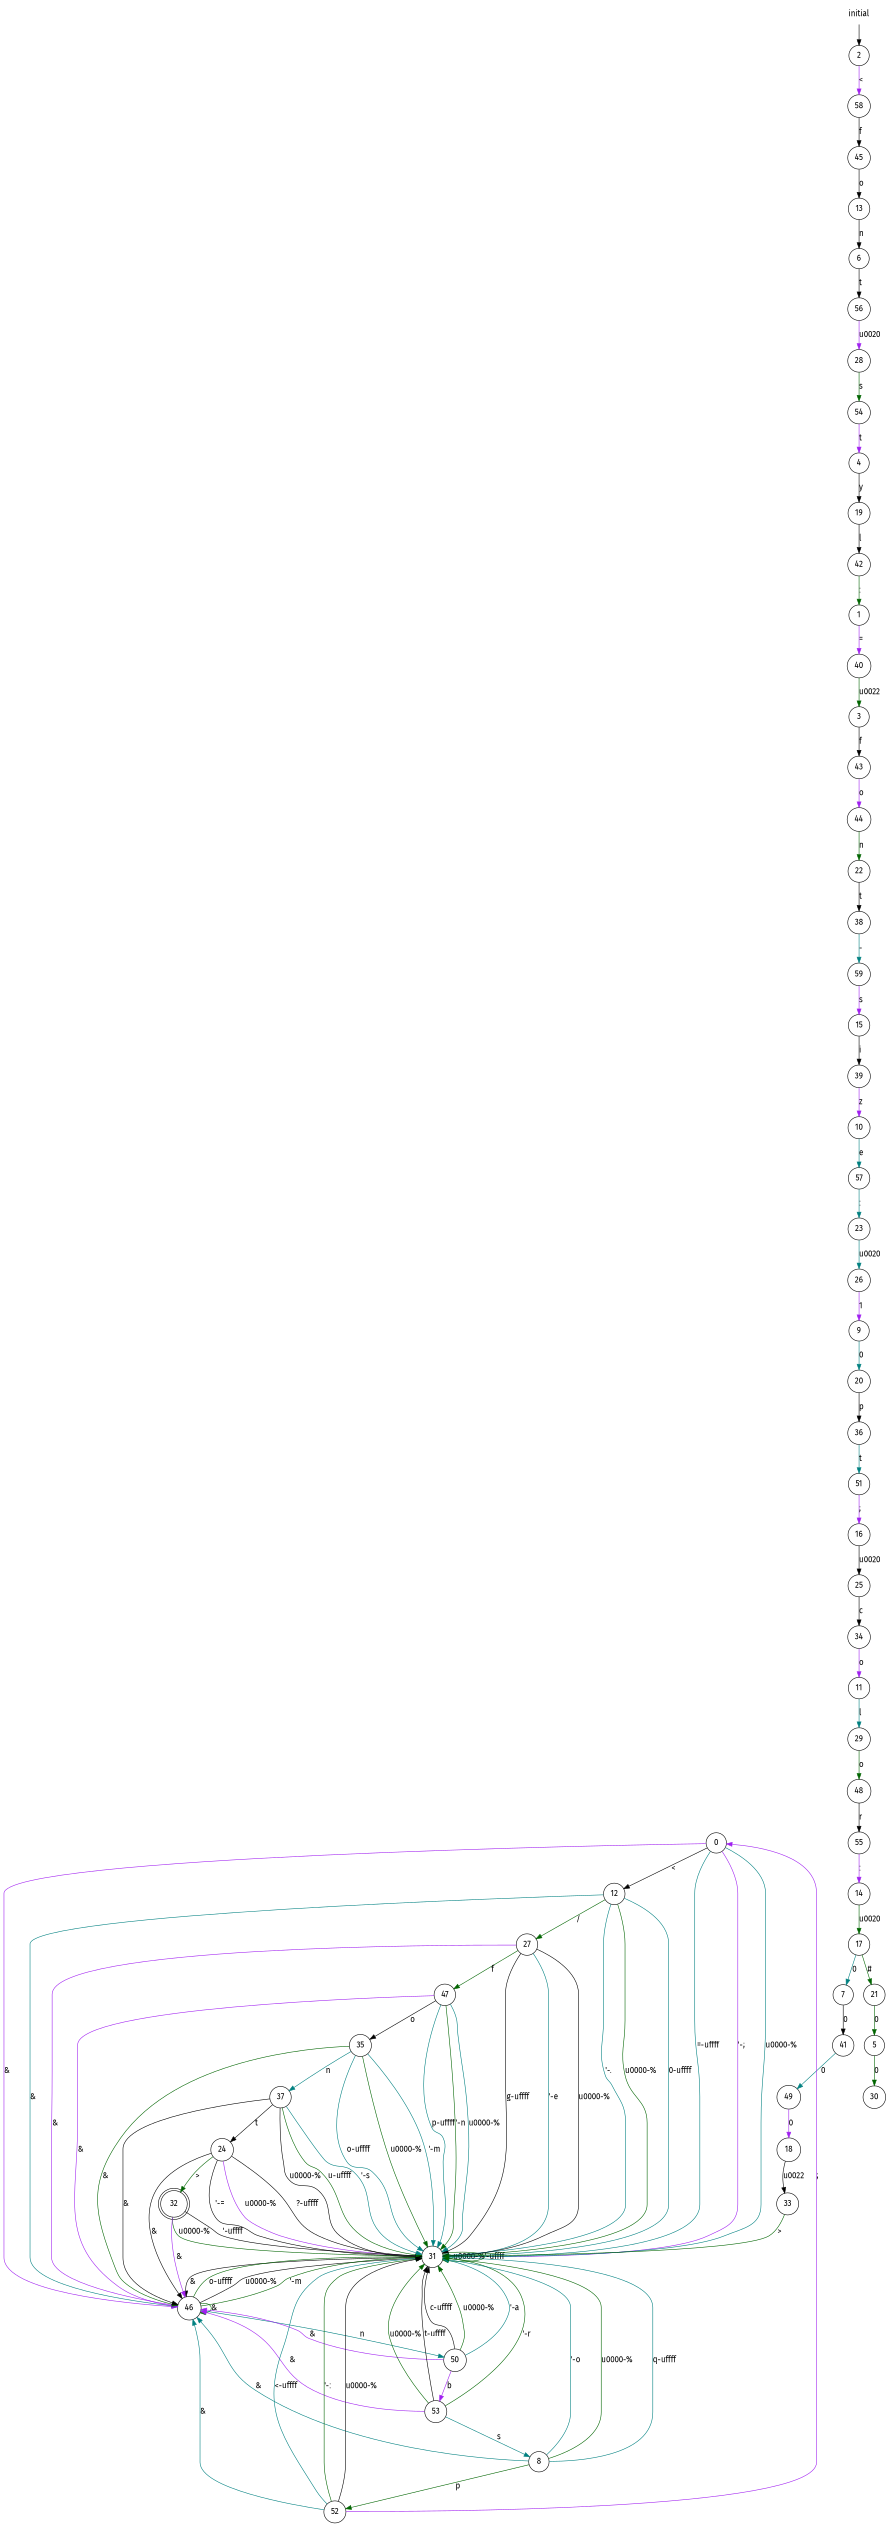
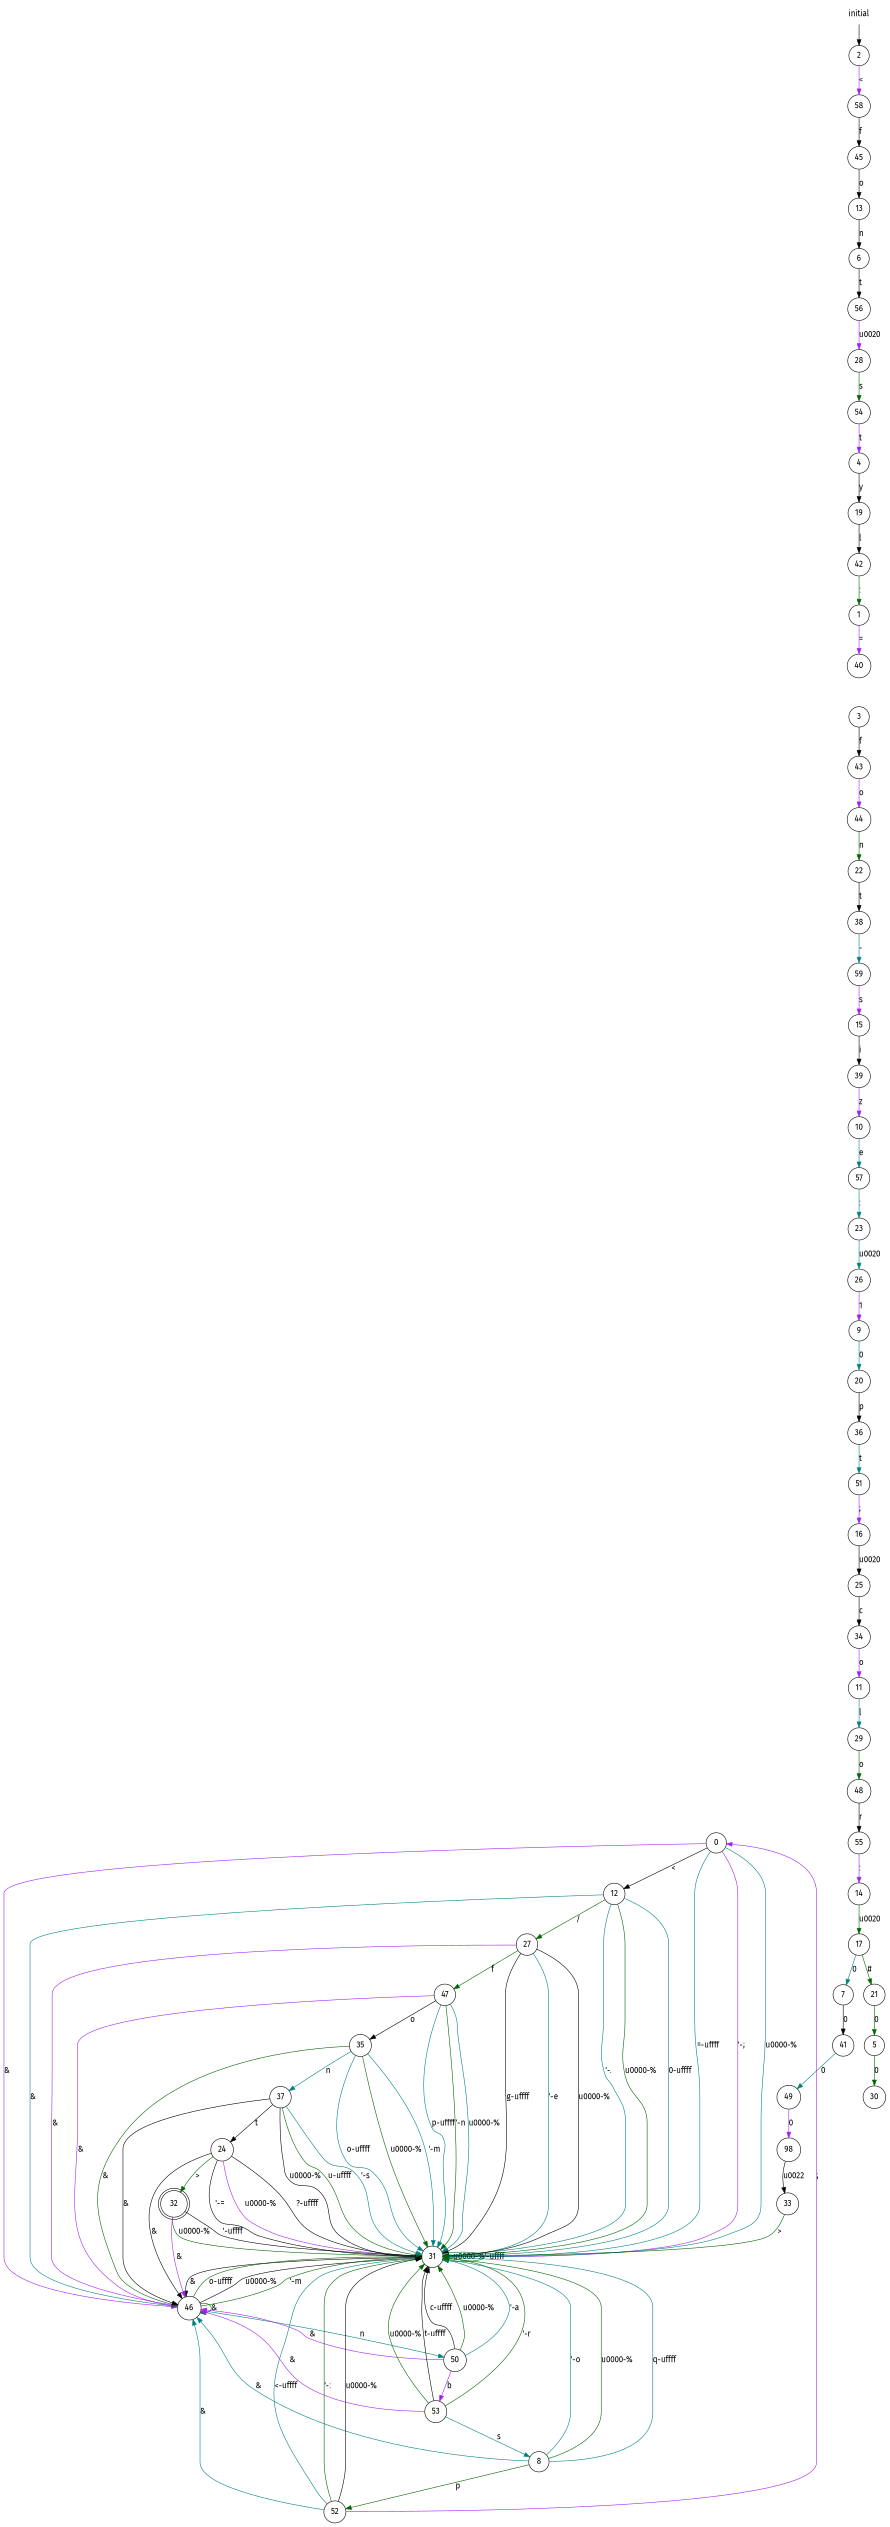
(859, 689) -> none
(789, 2150) -> (789, 2150)
